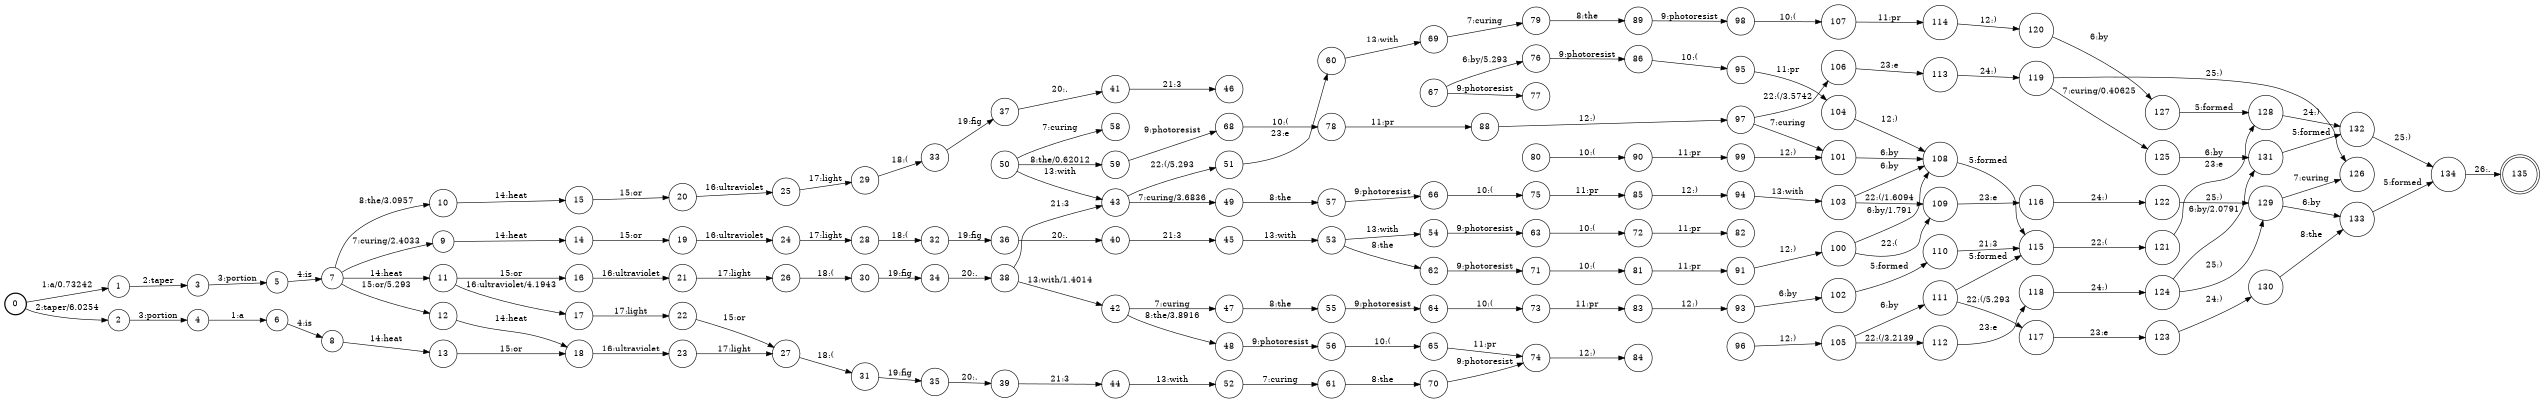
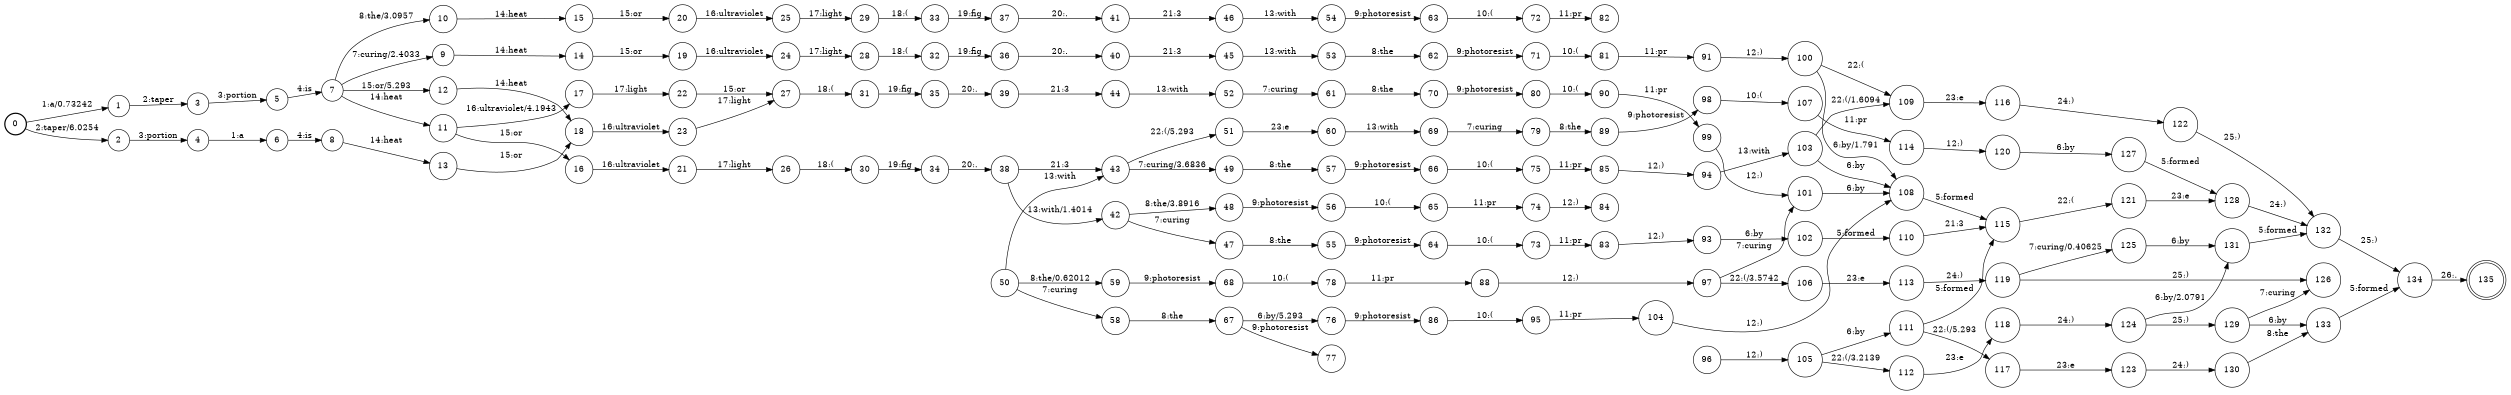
(2211, 203) -> (2257, 167)
(1380, 237) -> (1277, 18)
none -> (1169, 321)
(1483, 374) -> (1482, 94)
